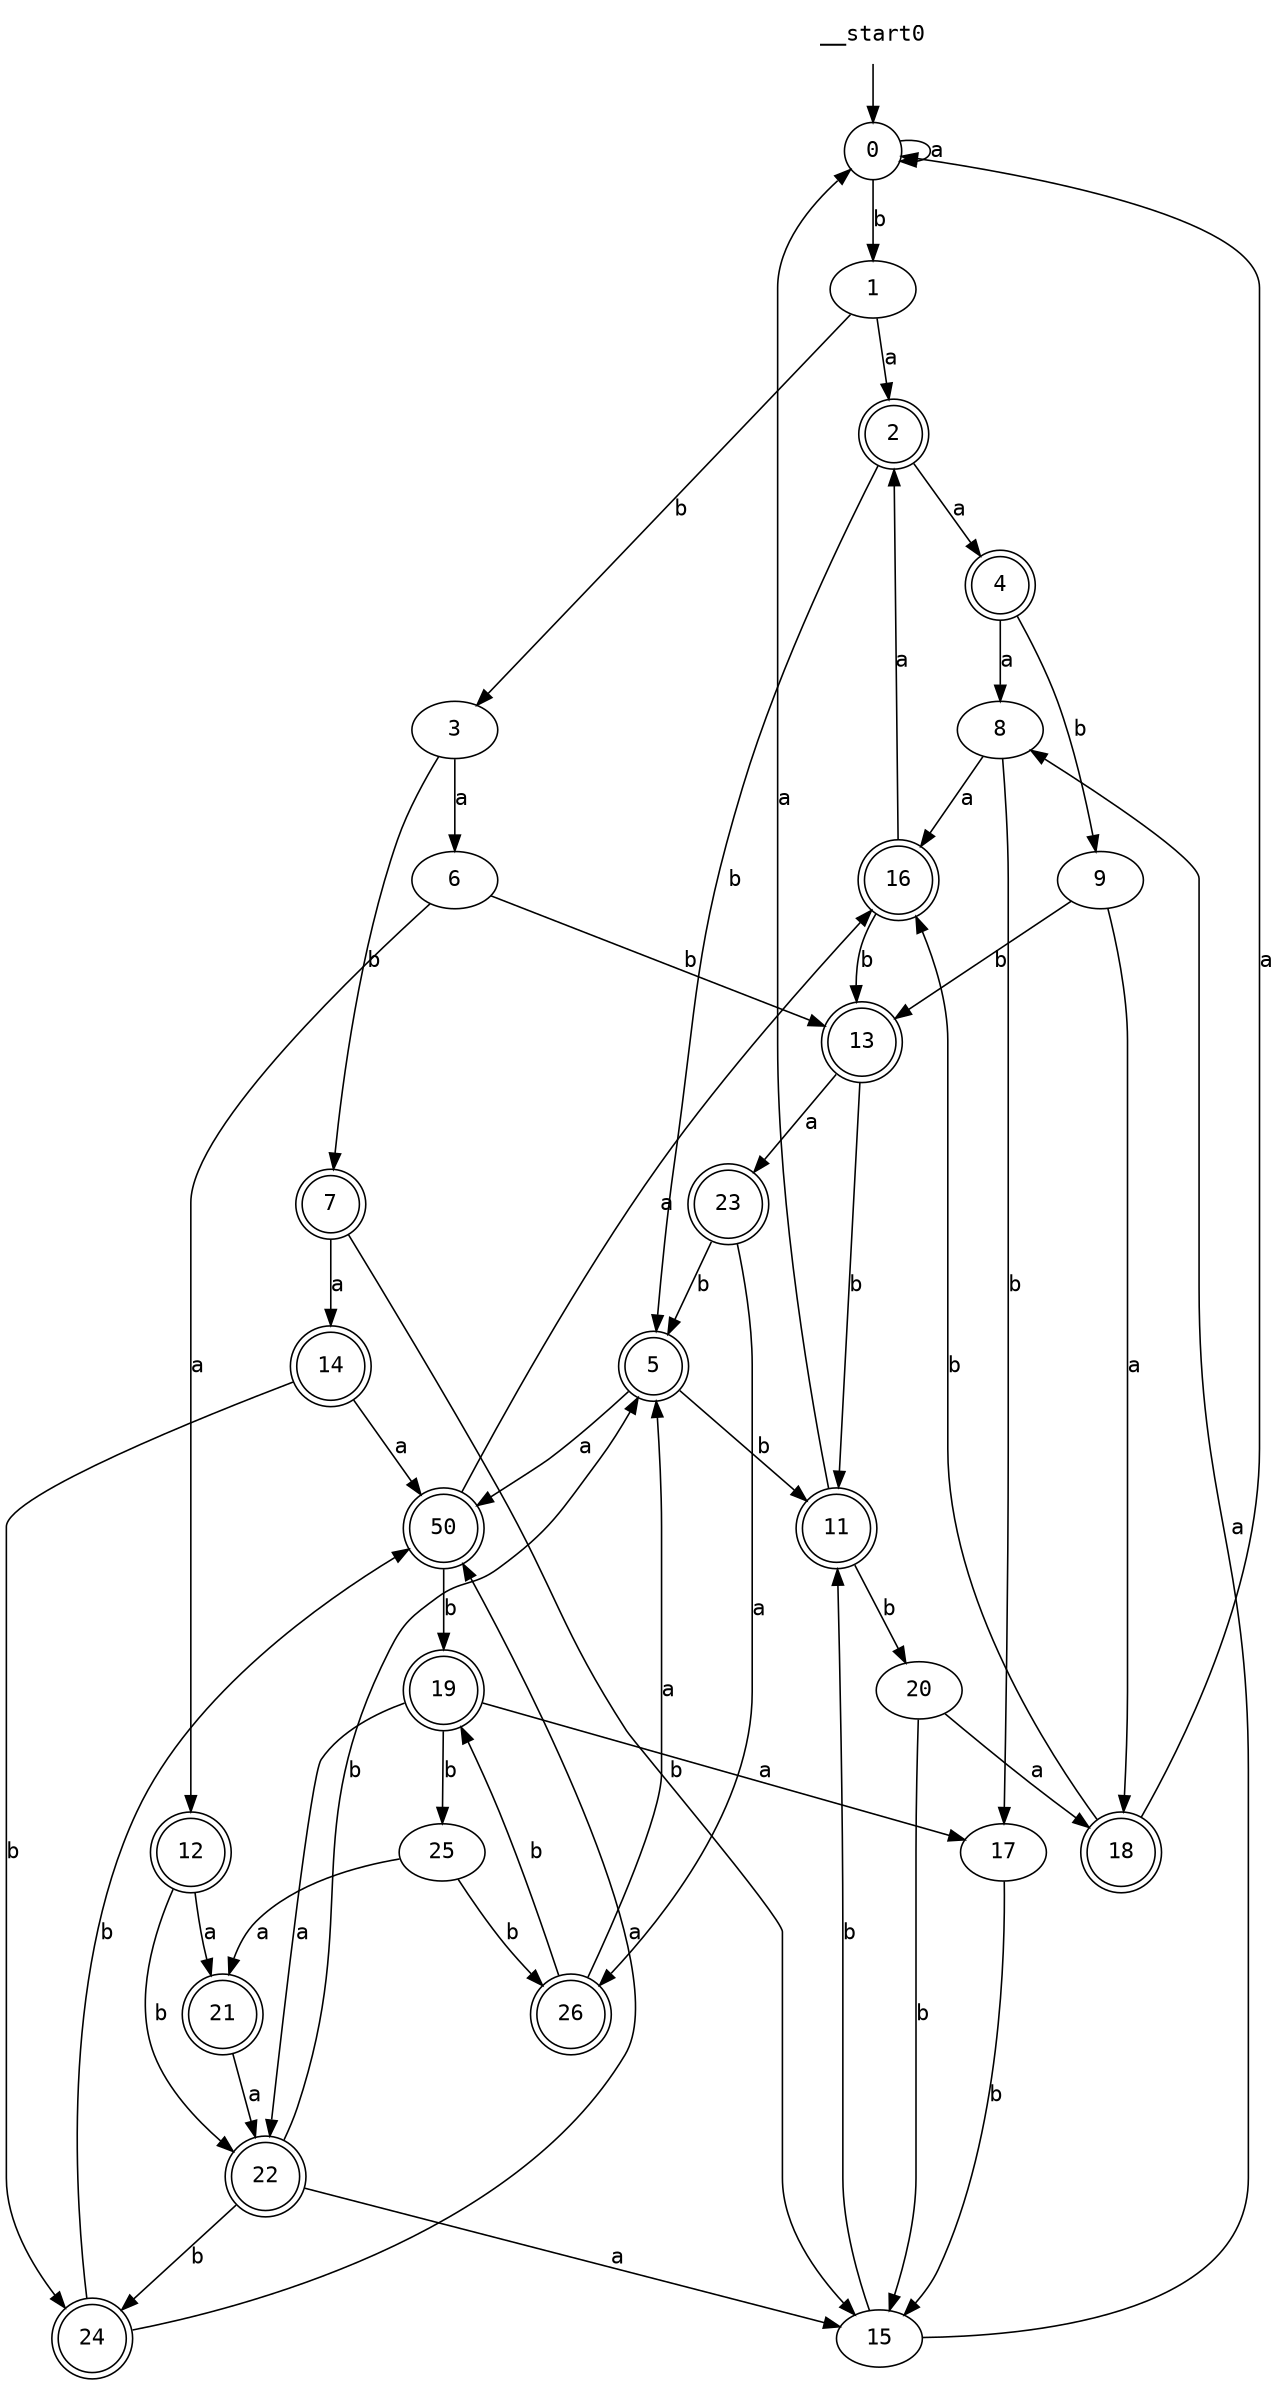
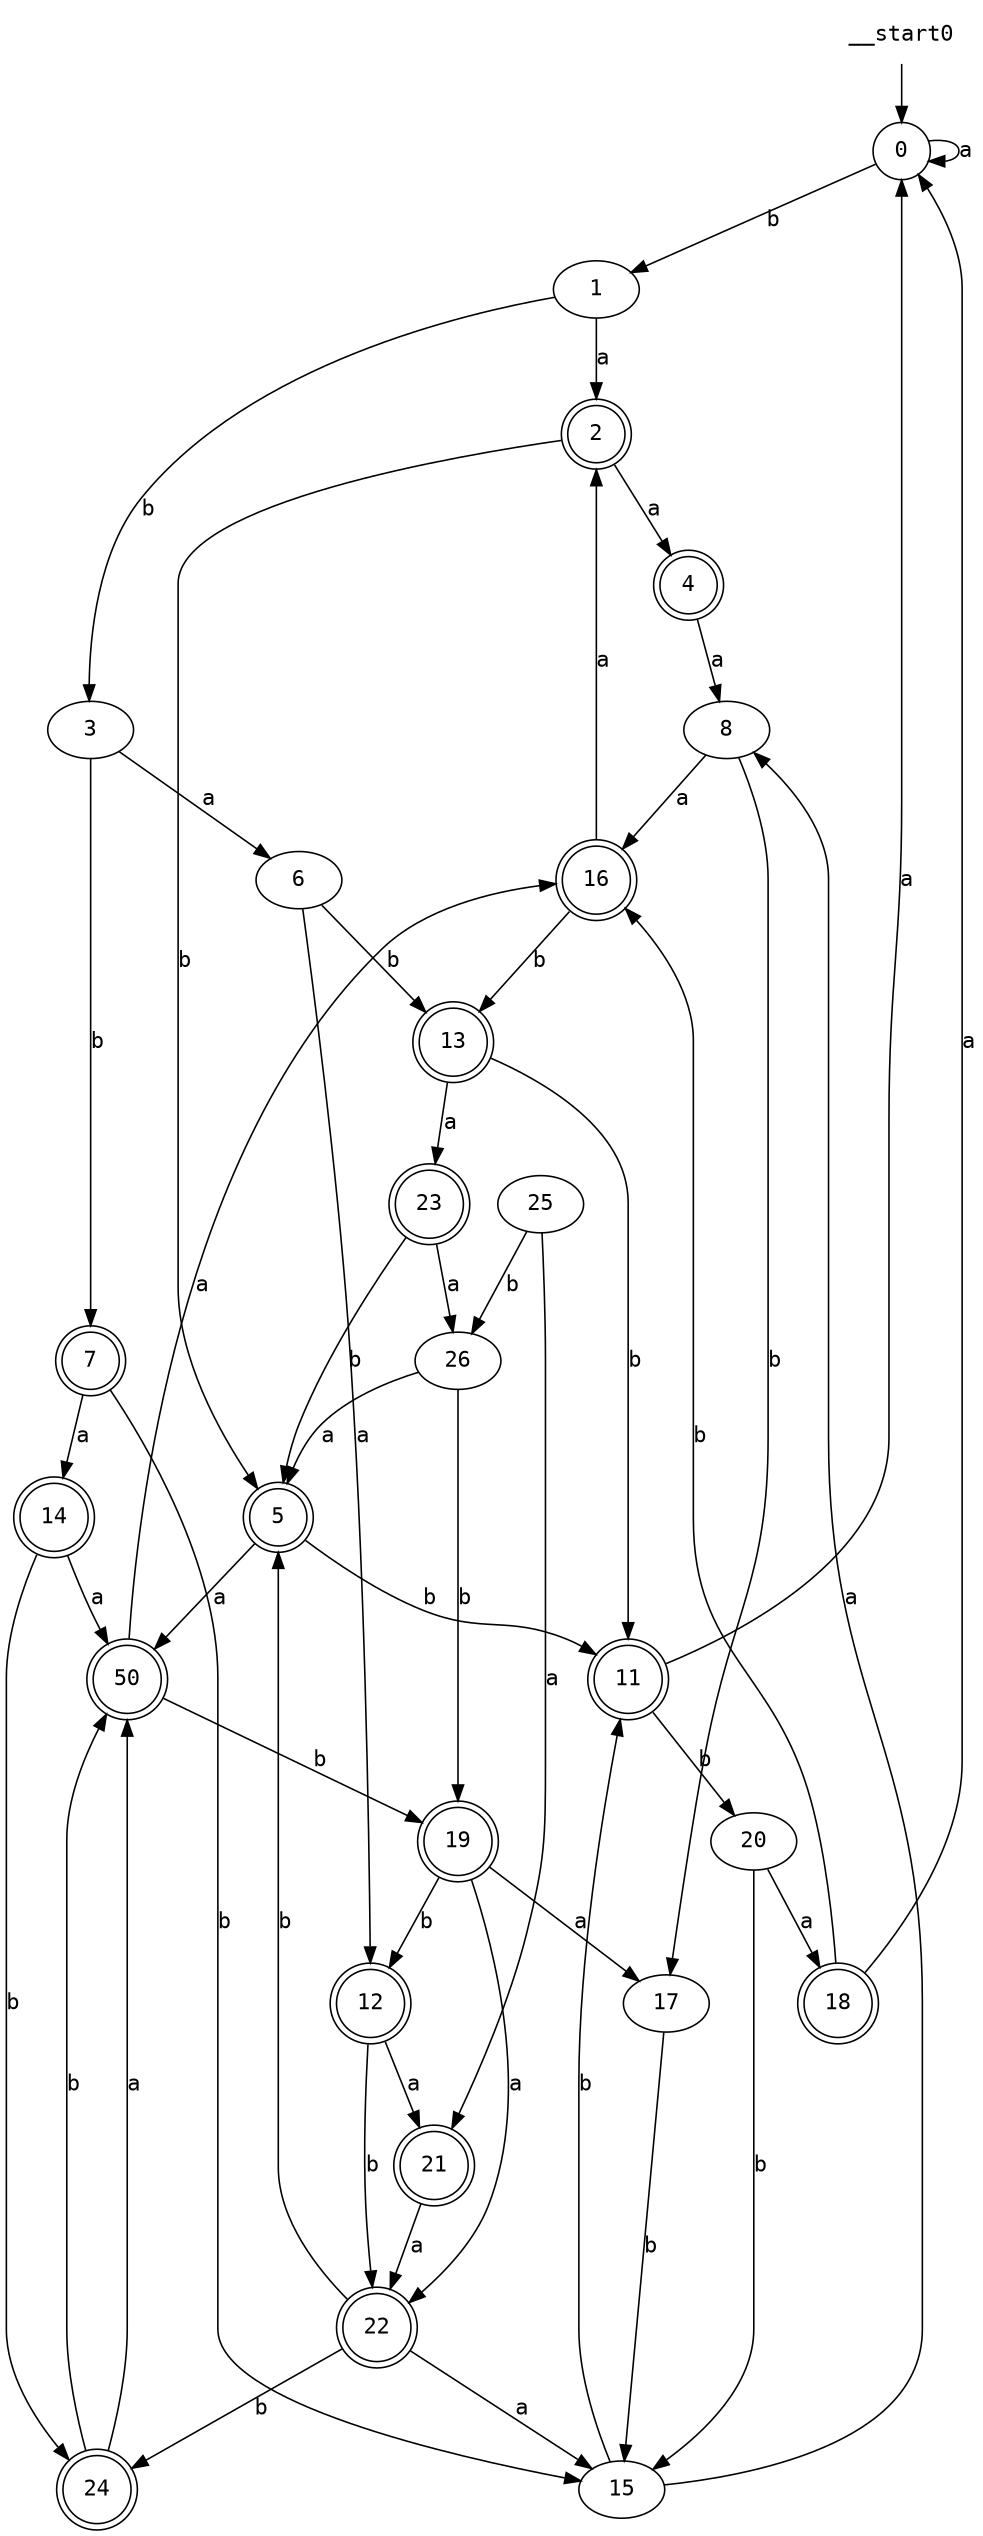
(1100, 880) -> none
(443, 1769) -> (418, 1915)
(571, 2015) -> (458, 1361)
